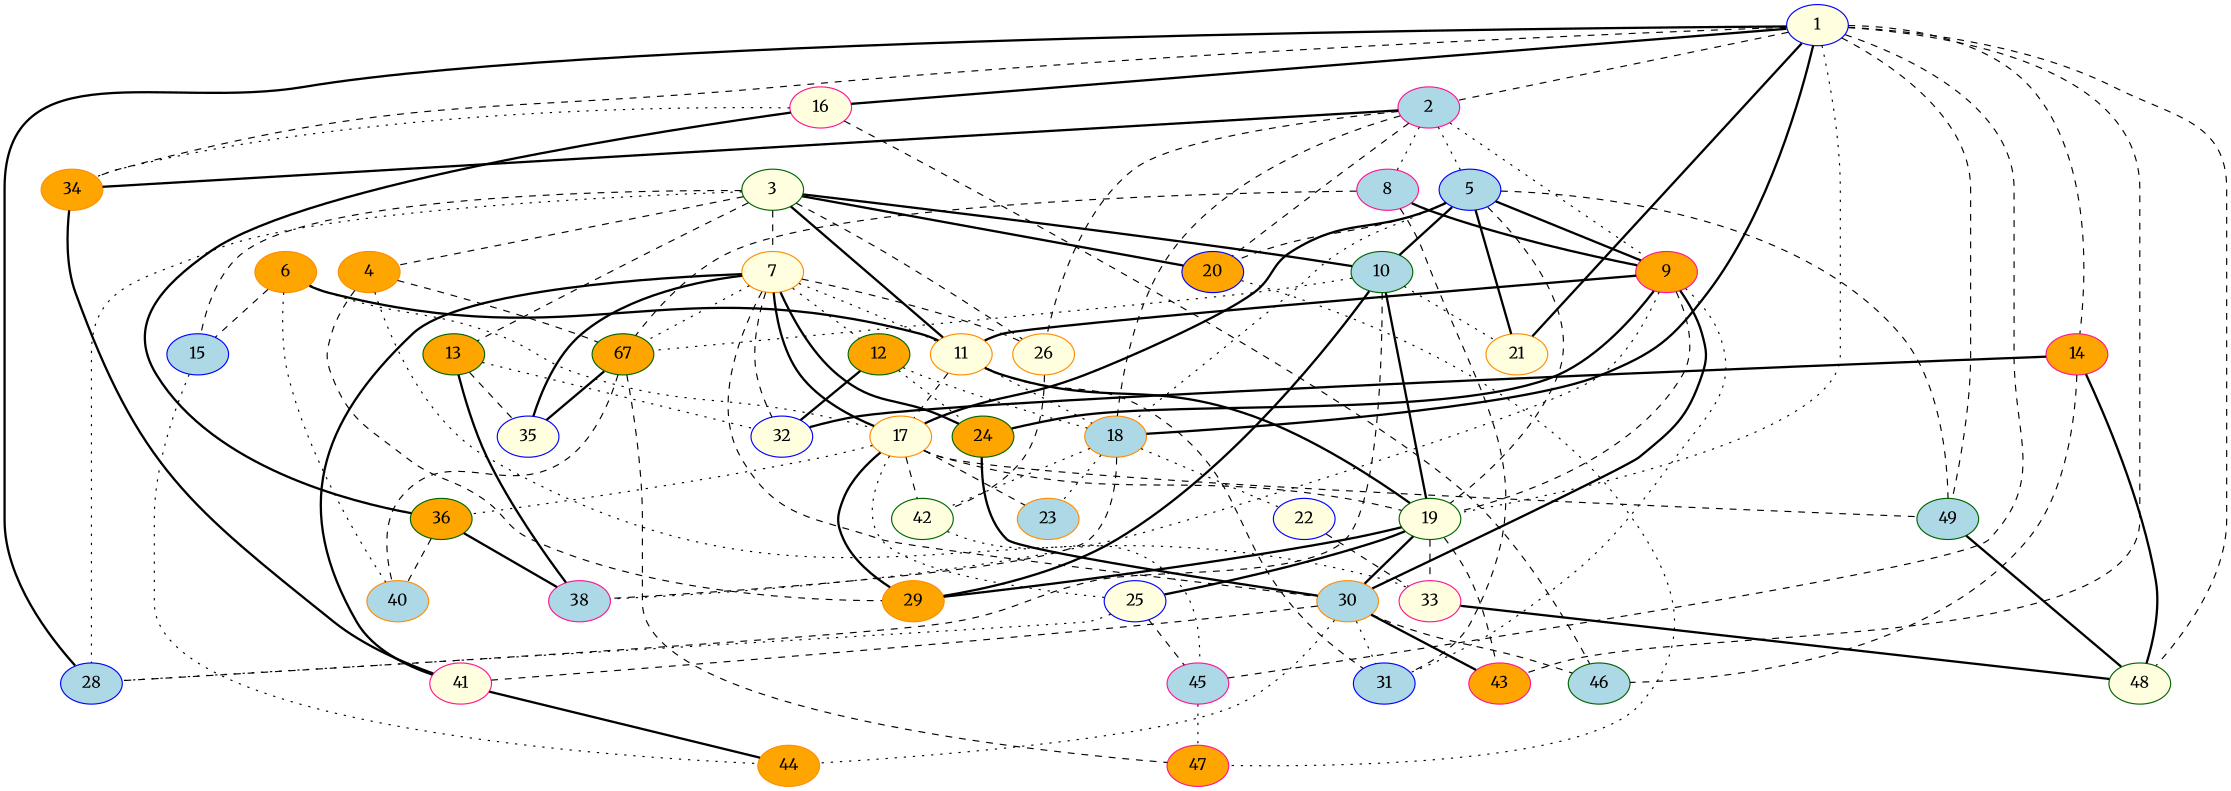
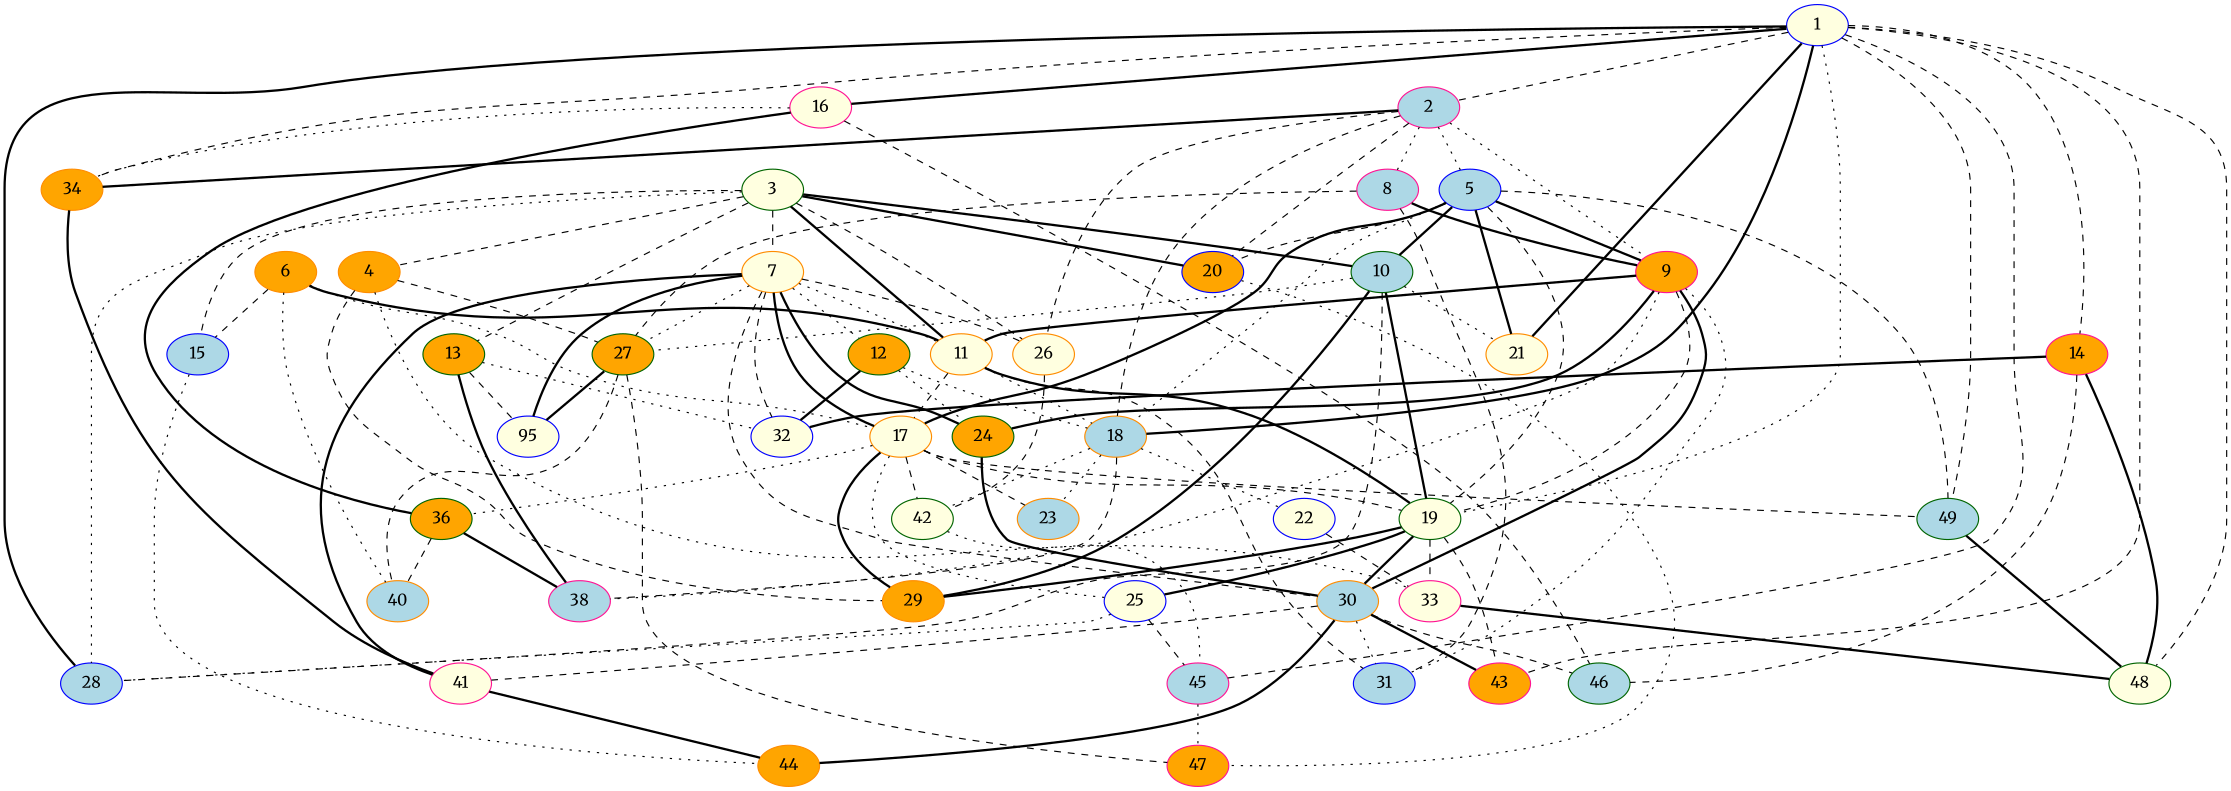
(623, 354) -> (623, 354)
(528, 437) -> (528, 437)
(1095, 737) -> (1095, 737)
